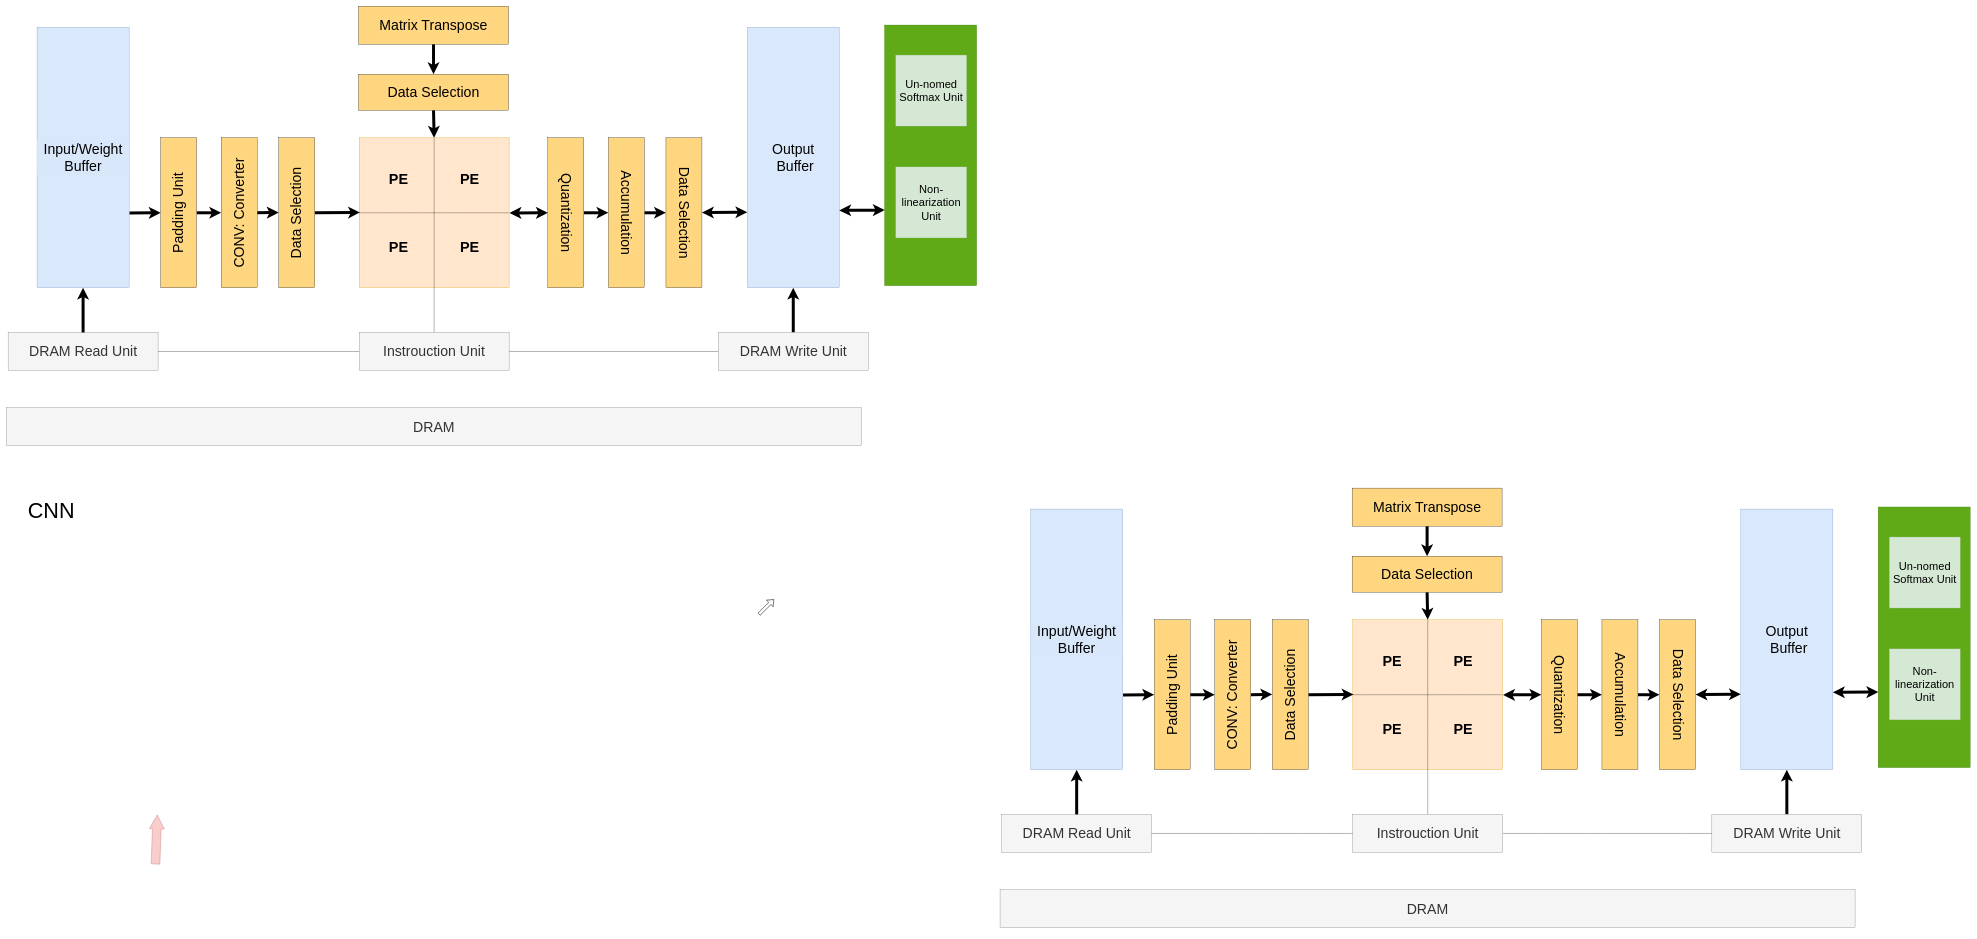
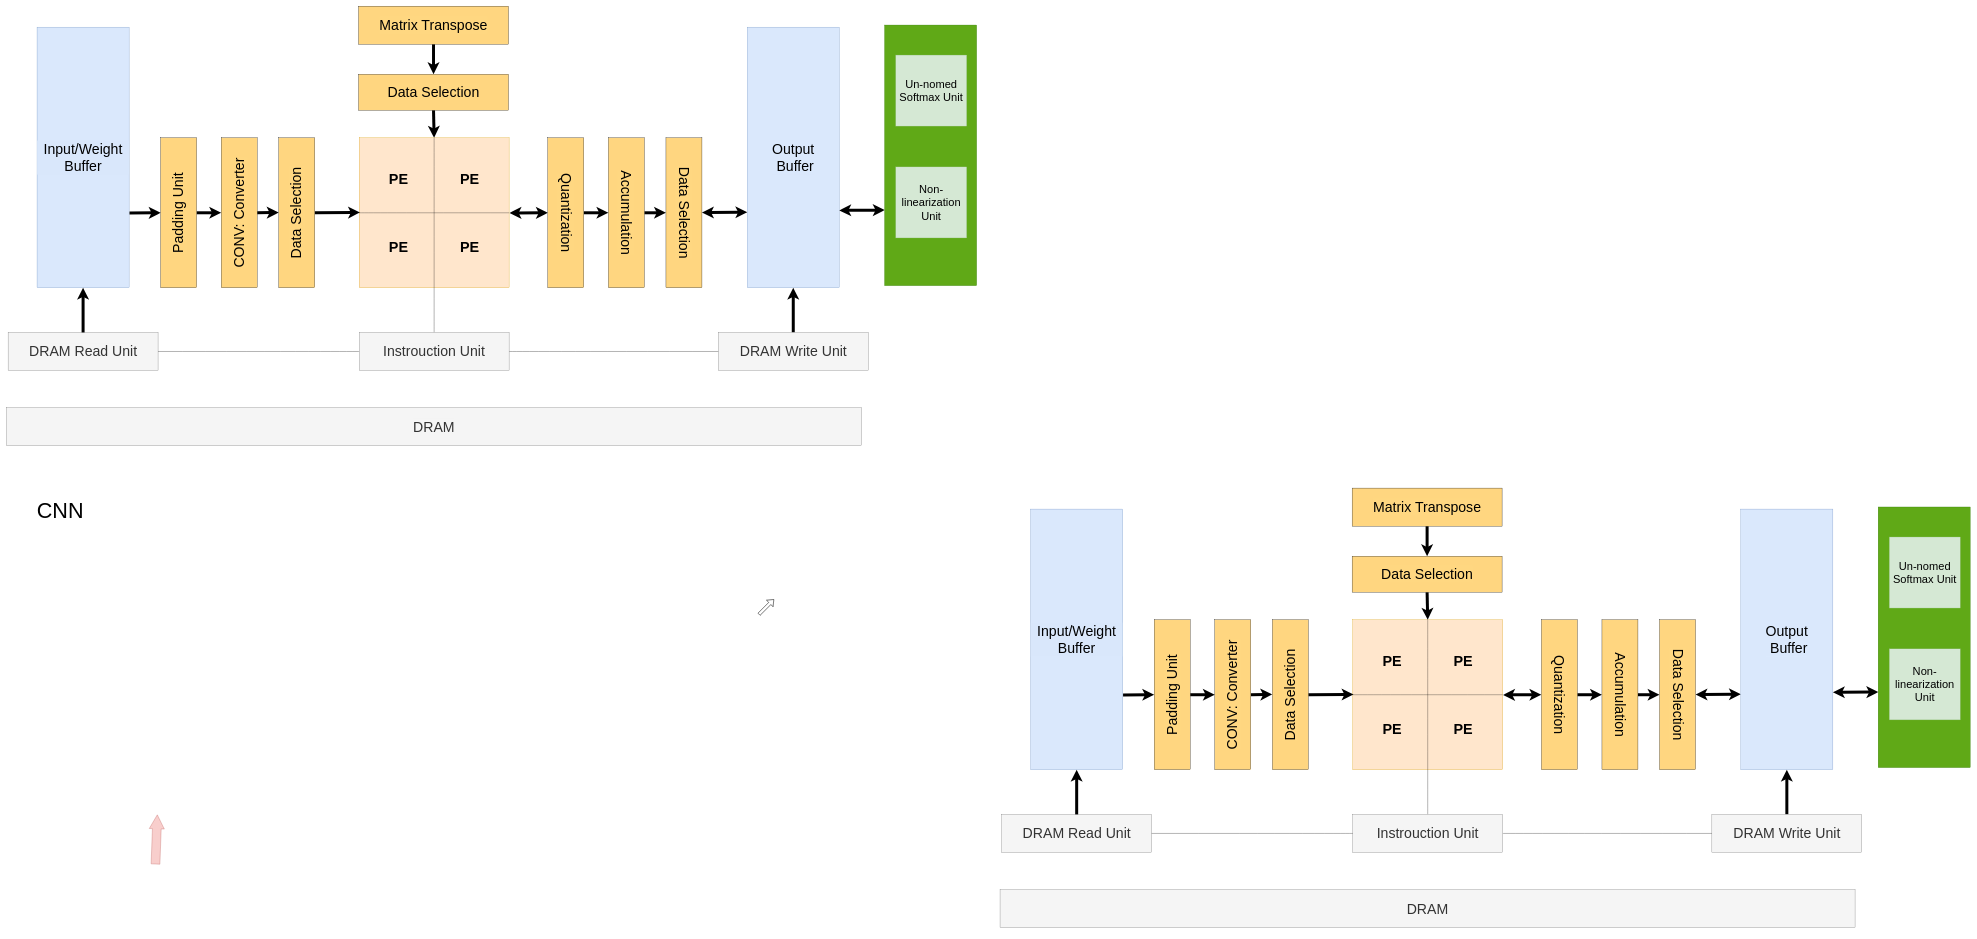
(51, 511) -> (60, 511)
